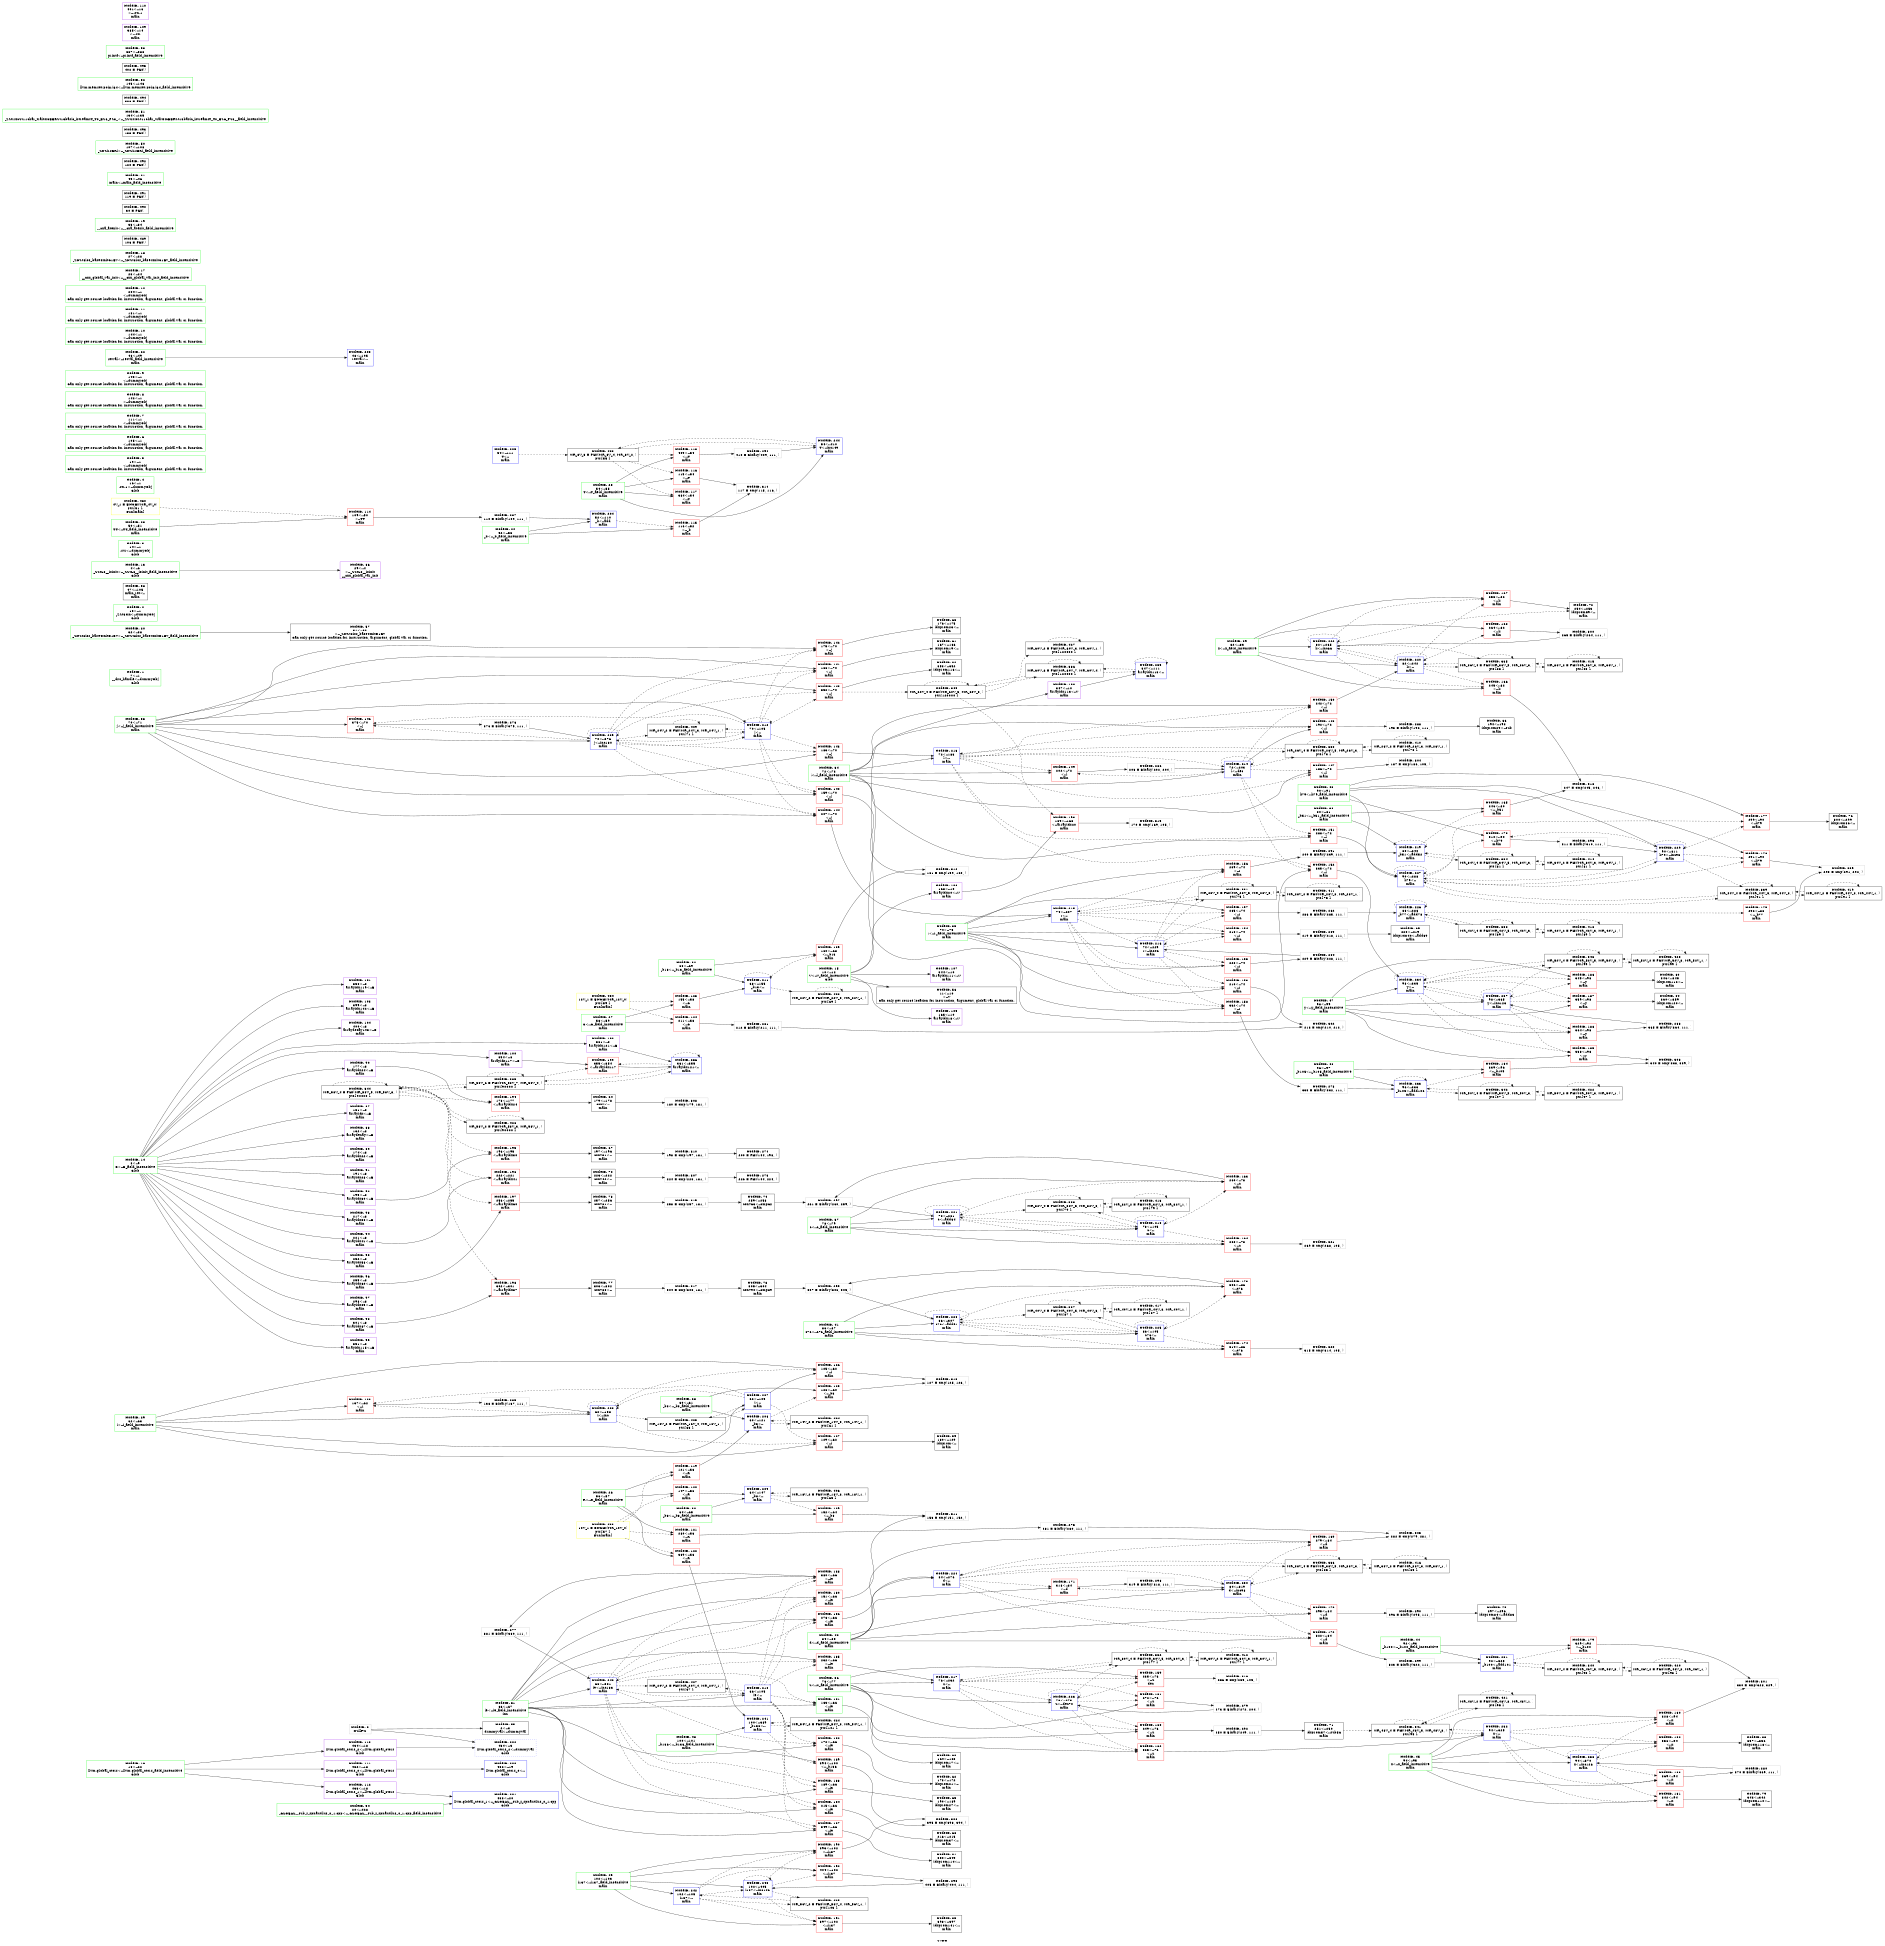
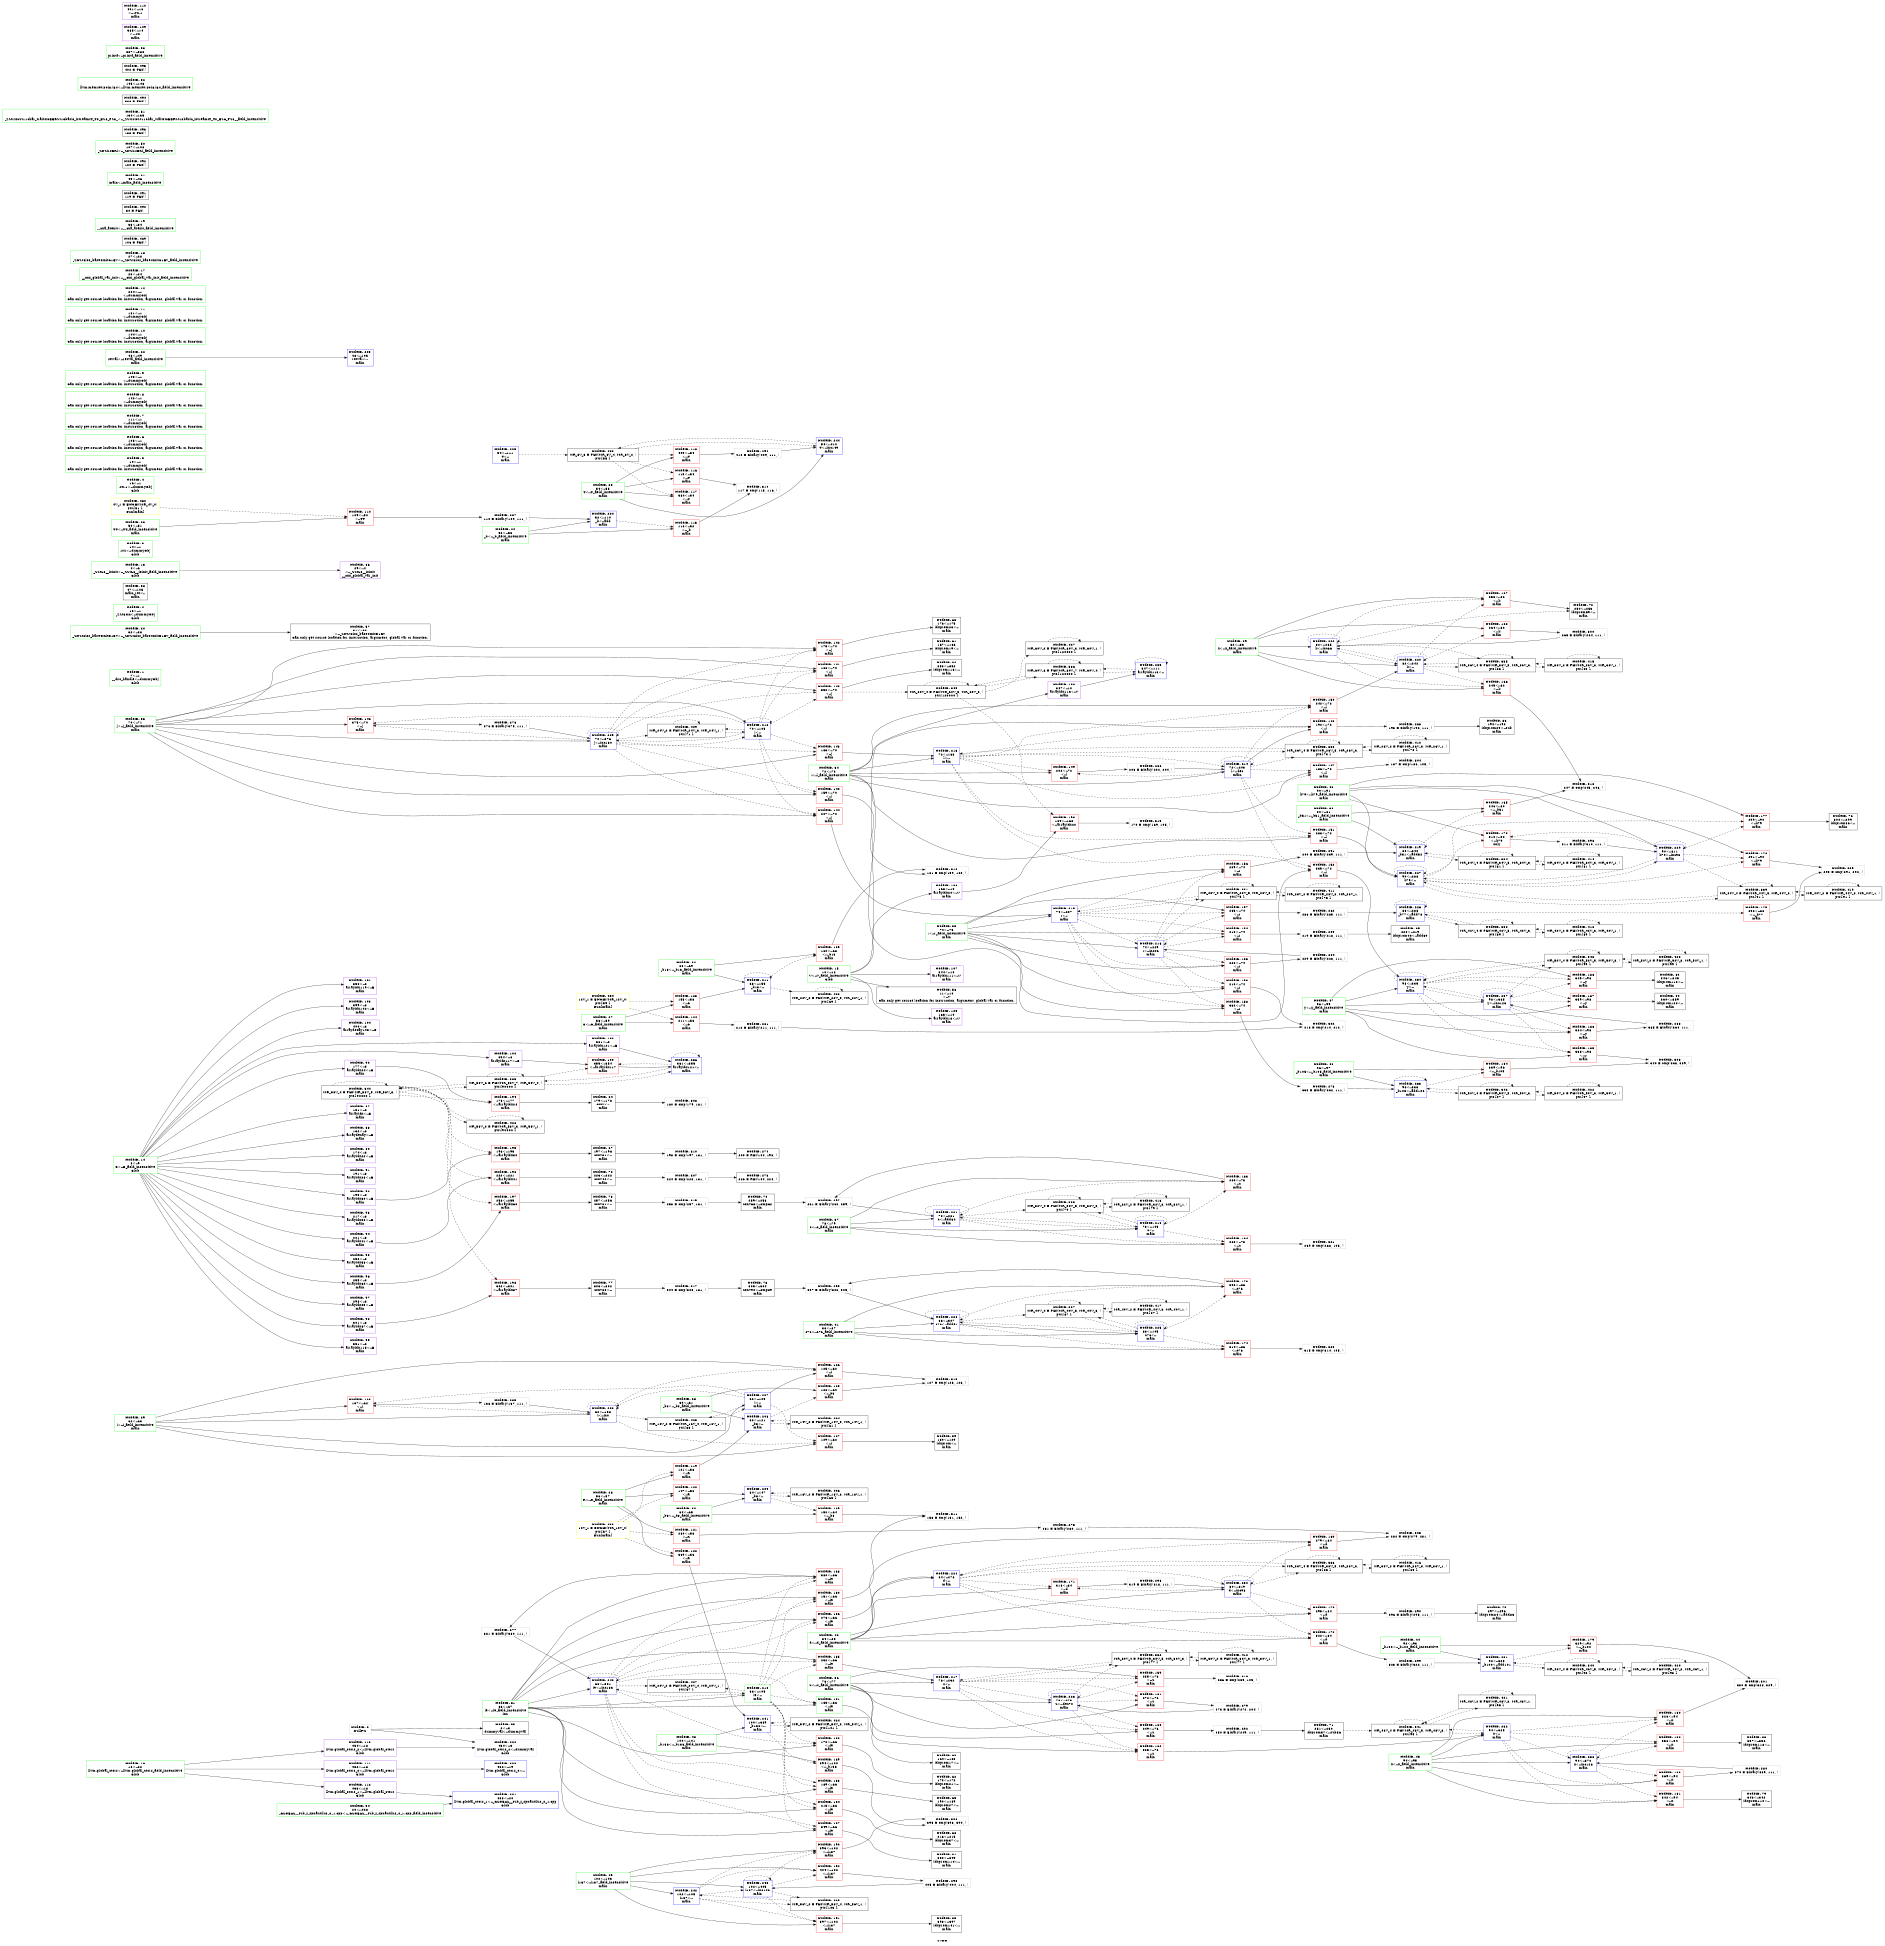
(1497, 844) -> (1497, 844)
(1048, 1330) -> (1048, 1330)
(1151, 1684) -> (1151, 1684)
(758, 1694) -> (758, 1694)
